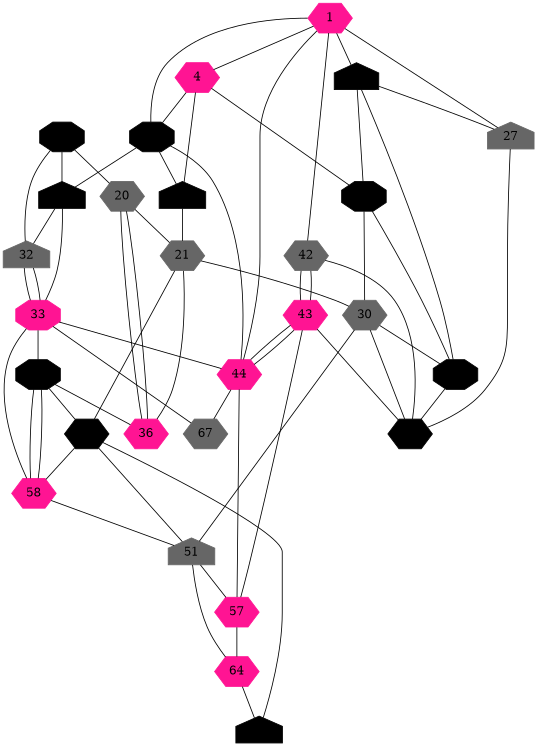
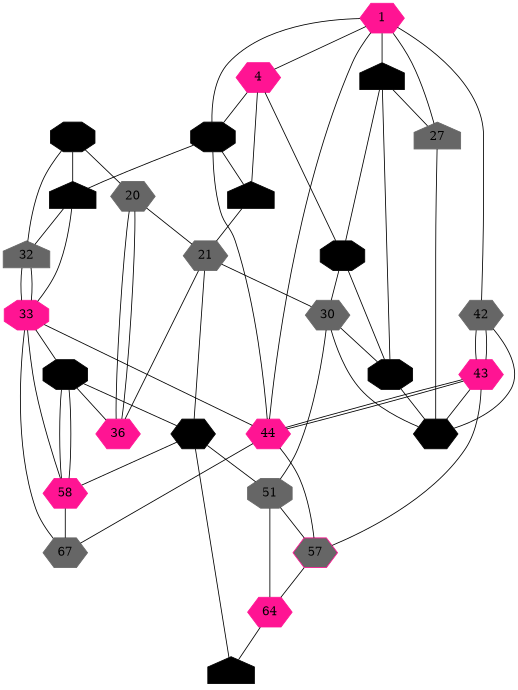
(113, 523) -> (65, 523)
(191, 553) -> (270, 493)
(237, 612) -> (315, 553)
